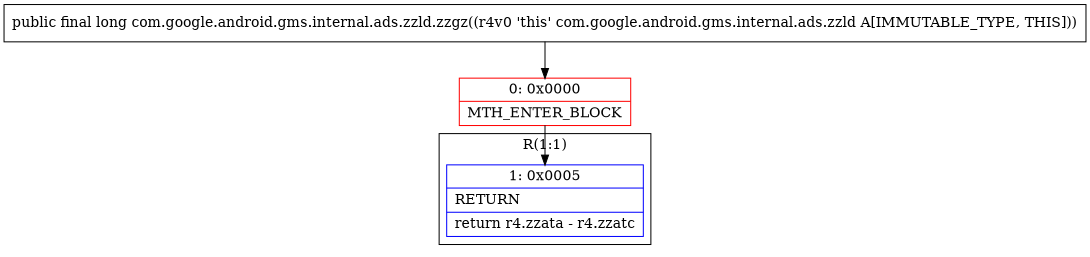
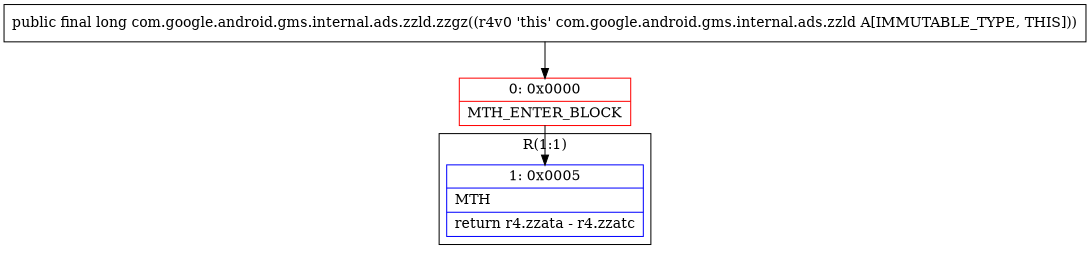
(488, 200) -> (473, 200)
